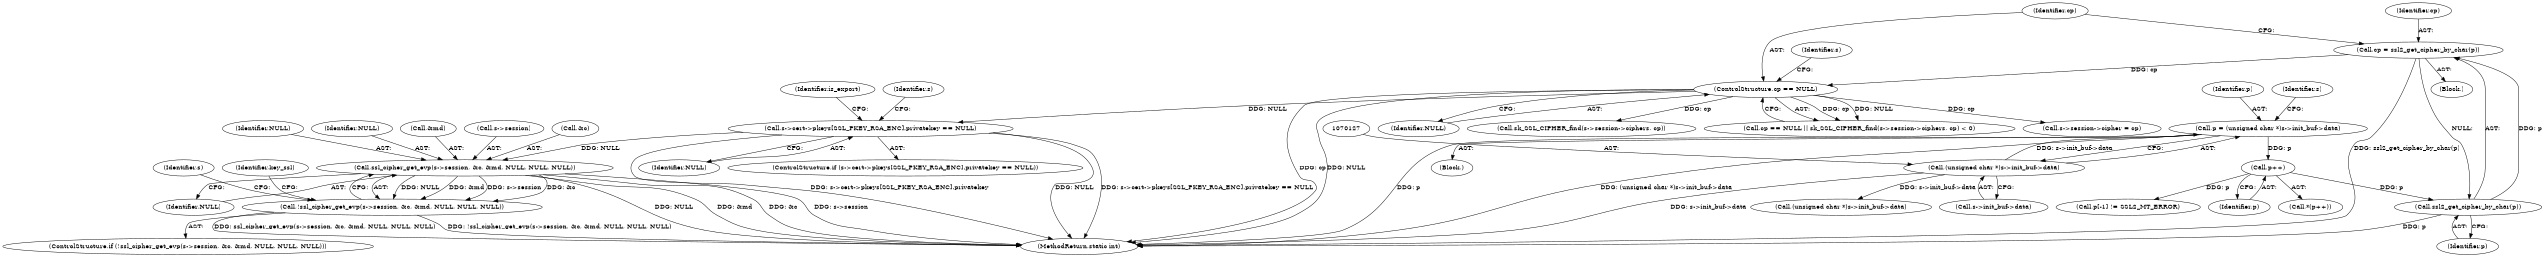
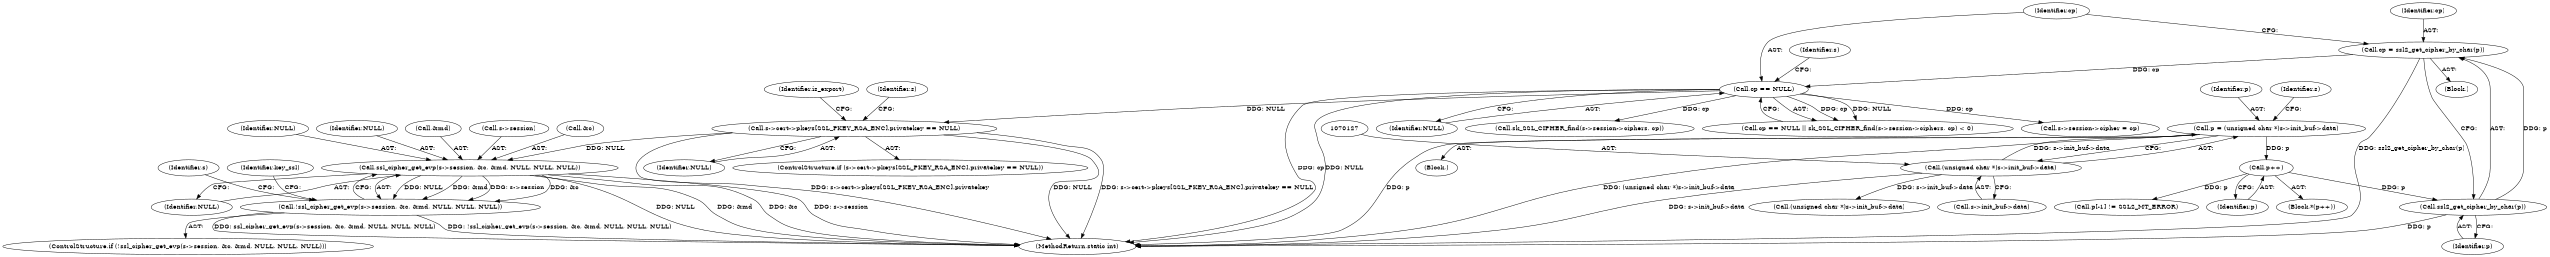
(1766, 89) -> (1764, 89)
(2464, 129) -> (2470, 129)
(2311, 207) -> (2312, 207)
